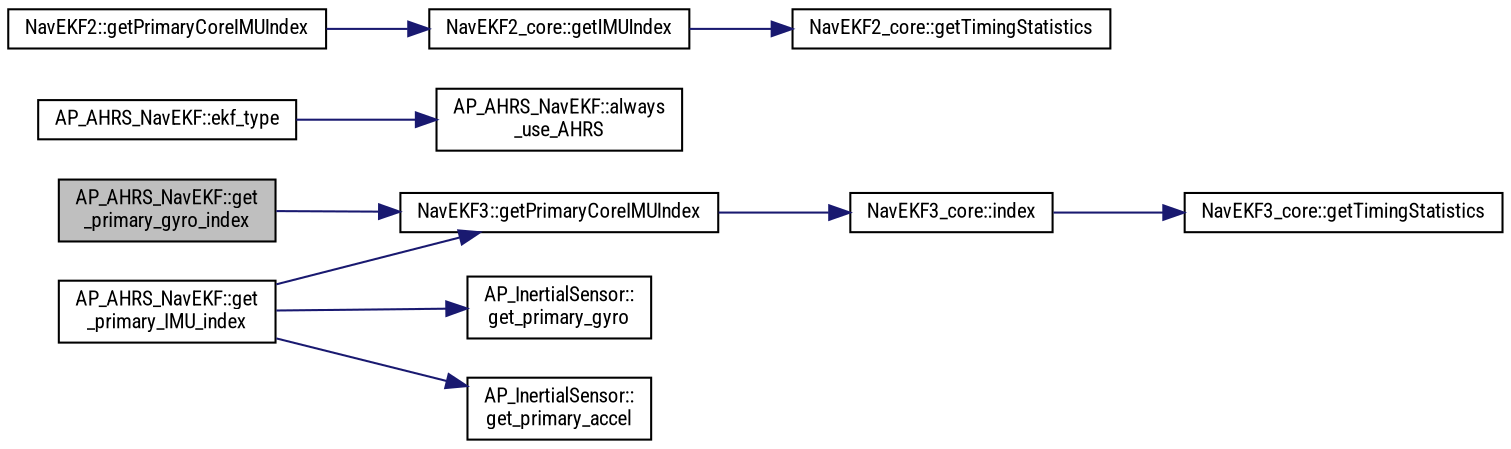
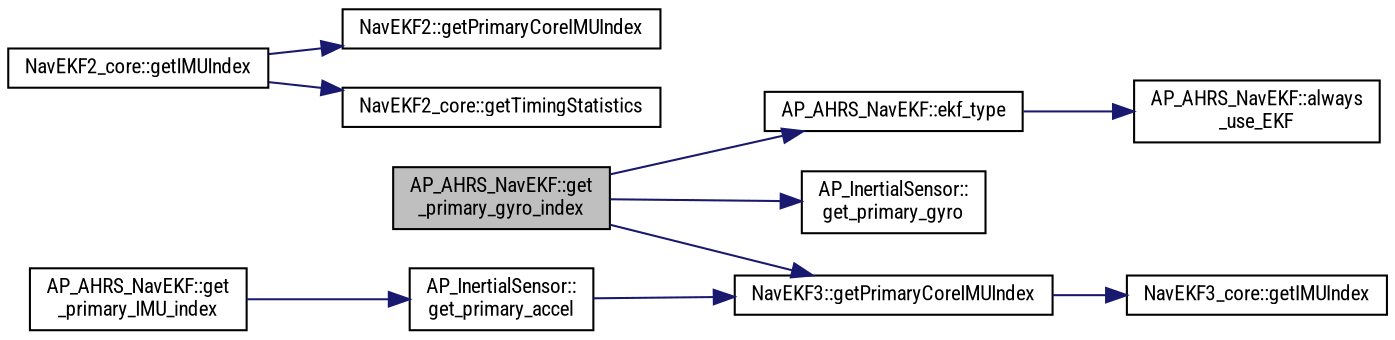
(367, 29) -> (295, 51)
(559, 120) -> (1257, 111)
none -> (697, 155)
(951, 213) -> (1257, 295)
(1344, 213) -> none
(368, 261) -> (654, 298)
(361, 310) -> (696, 200)
